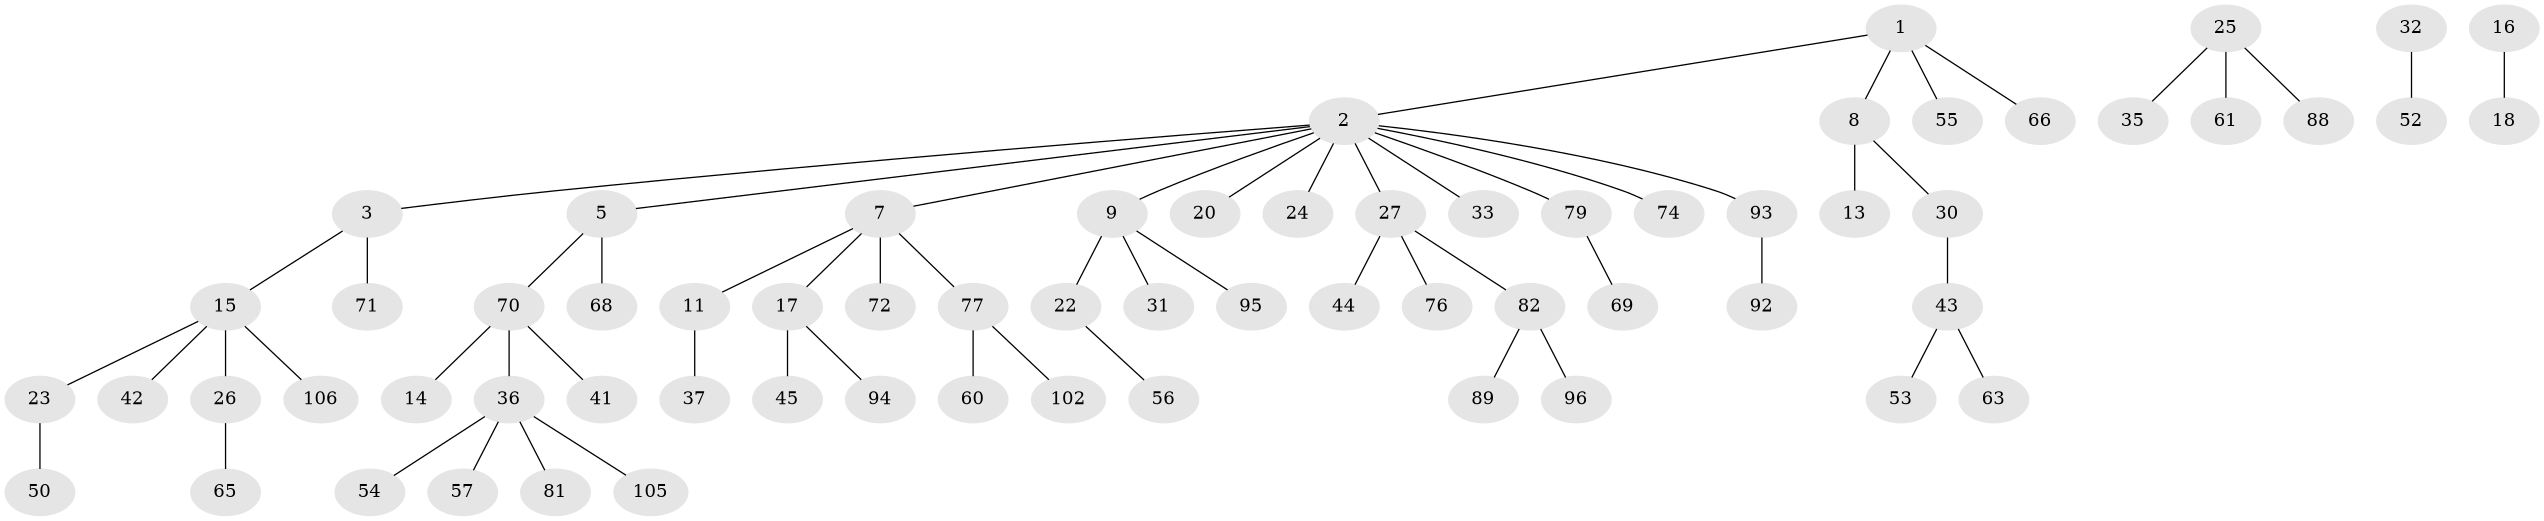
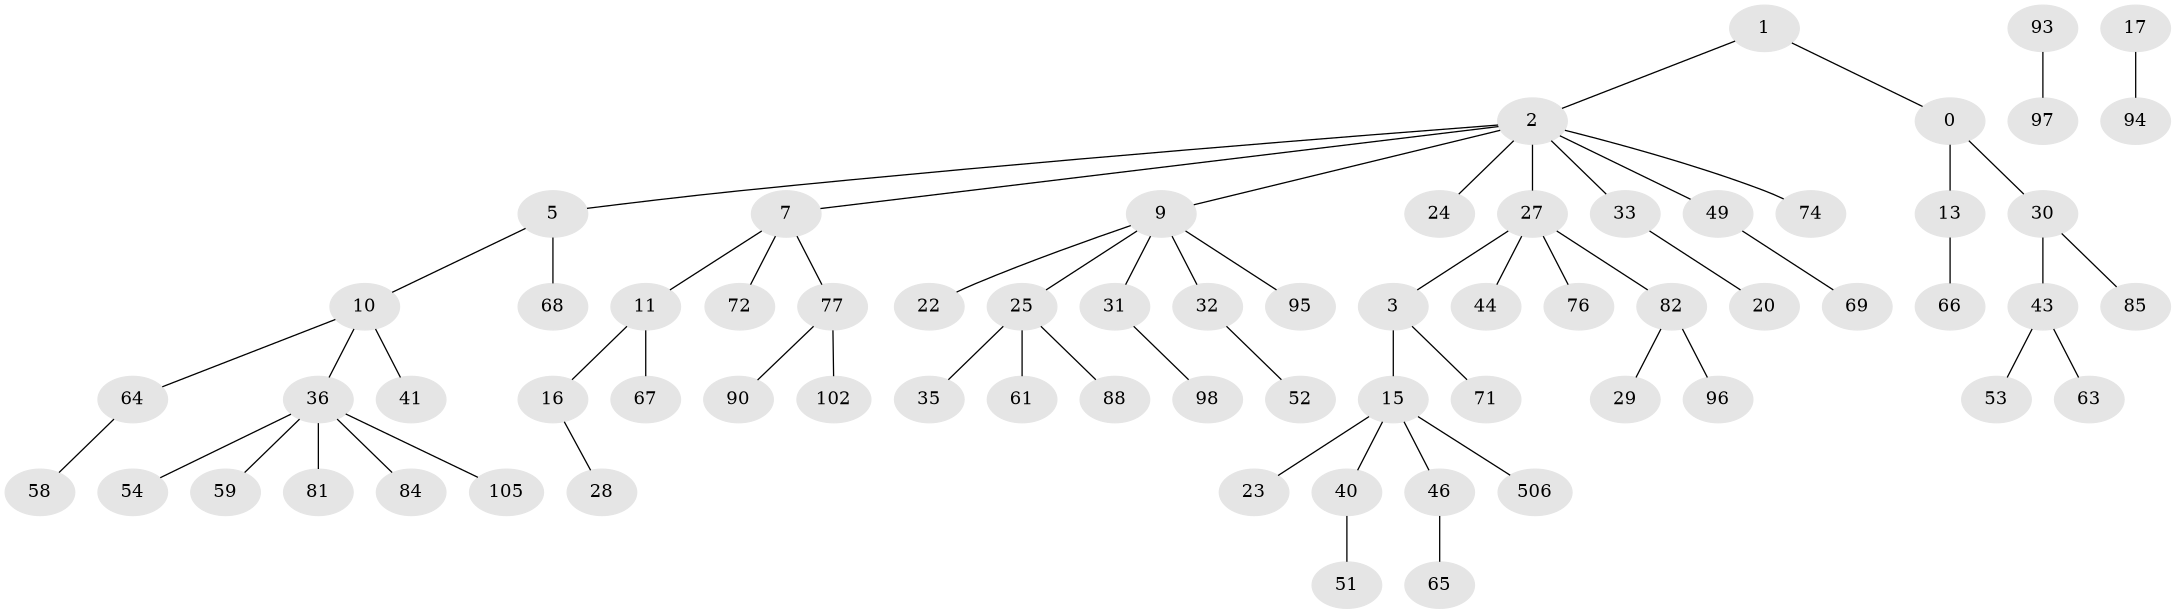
(1971, 75) -> (1950, 260)
(1855, 121) -> (1950, 121)
(1948, 121) -> none
(2504, 121) -> (602, 492)
(1559, 152) -> none
(855, 163) -> (1463, 260)
(1275, 168) -> (1695, 260)
(1576, 214) -> (1718, 214)
(834, 260) -> none
none -> (1092, 260)
none -> (1185, 260)
(509, 307) -> (365, 307)
(1762, 307) -> (2043, 121)
none -> (2136, 307)
none -> (599, 353)
(133, 400) -> (1347, 492)
(226, 400) -> (1440, 492)
(321, 400) -> (1535, 492)
(416, 400) -> (133, 400)
(695, 400) -> (646, 400)
(788, 400) -> none
(973, 400) -> (739, 400)
(1164, 400) -> none
none -> (1208, 400)
(1484, 400) -> (1625, 400)
(40, 492) -> none
none -> (40, 492)
none -> (411, 492)
(463, 492) -> (226, 492)
none -> (1347, 585)
